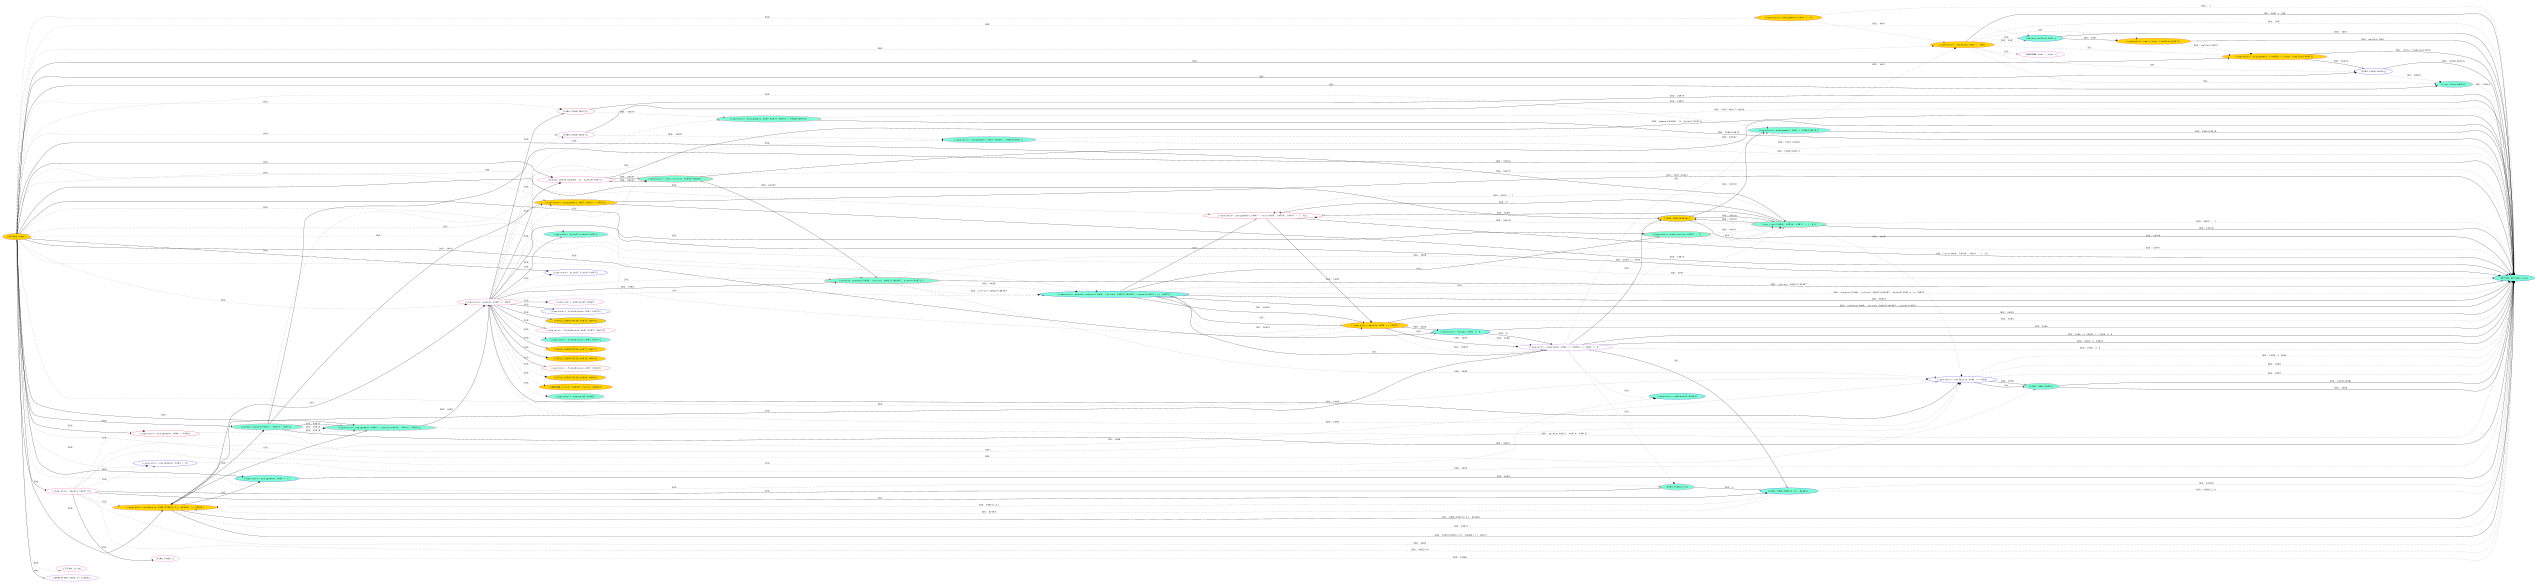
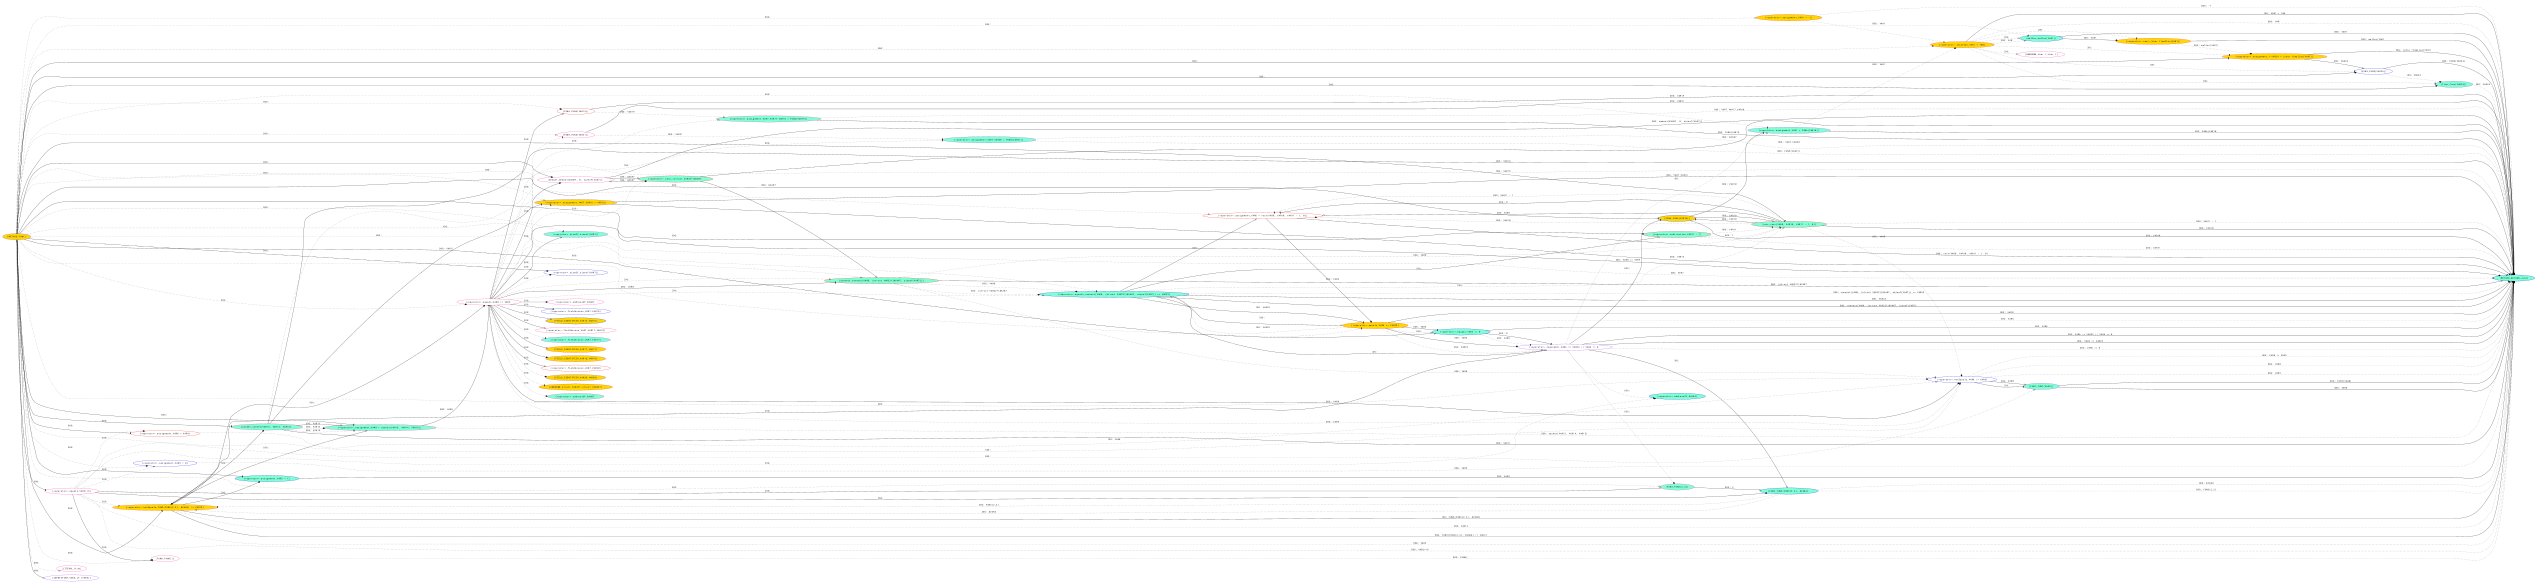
none -> (25, 452)
